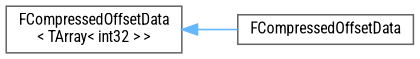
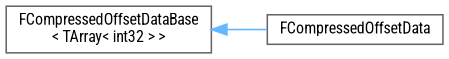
(94, 30) -> (109, 30)
